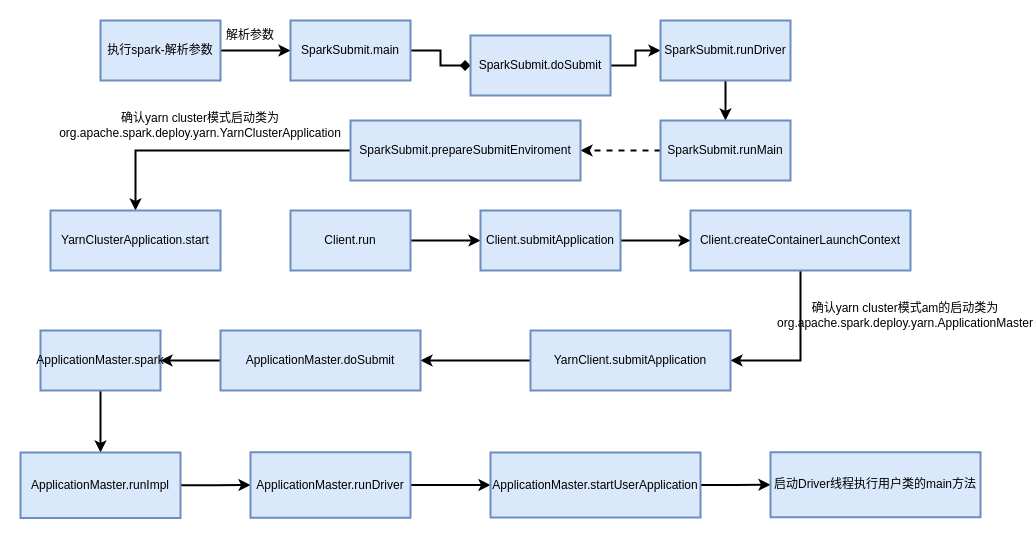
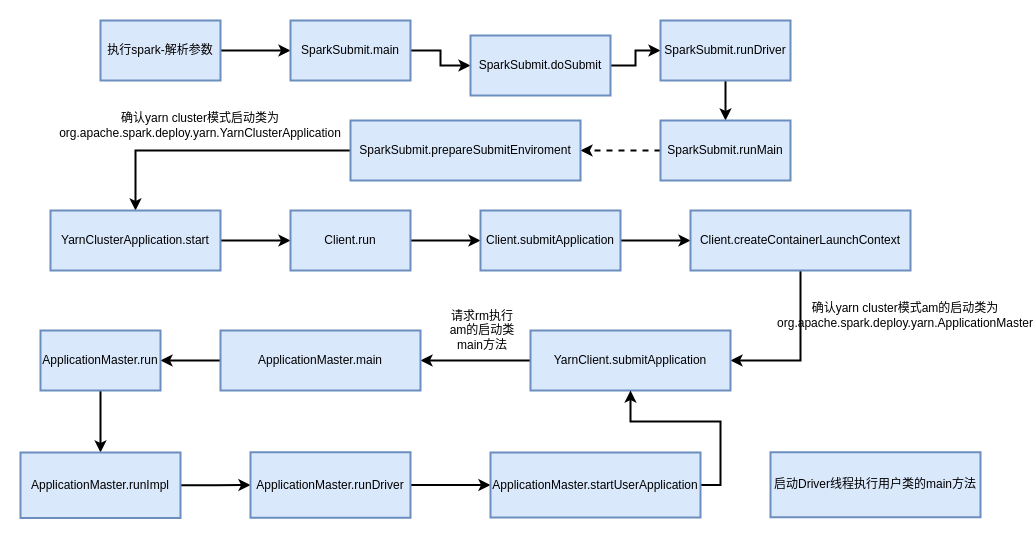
(251, 36) -> none
(459, 66) -> (460, 66)
none -> (251, 241)
none -> (483, 331)
(101, 361) -> (101, 361)
(321, 361) -> (321, 361)
(740, 485) -> (698, 422)
